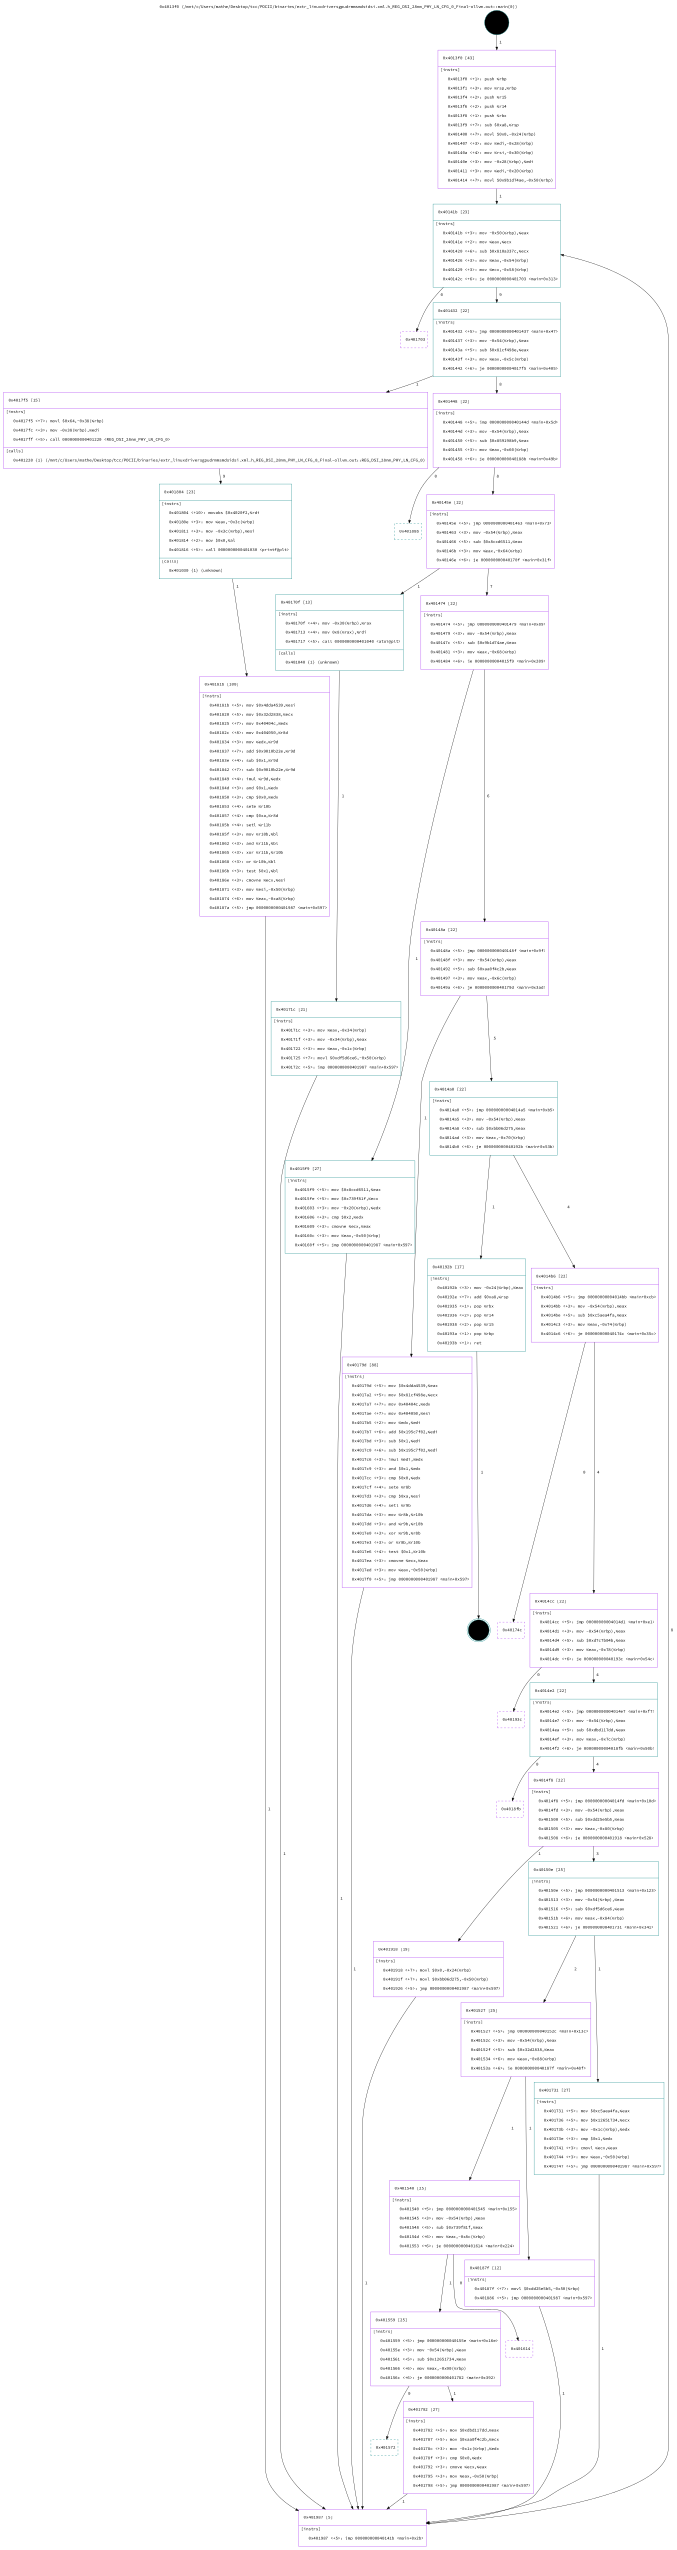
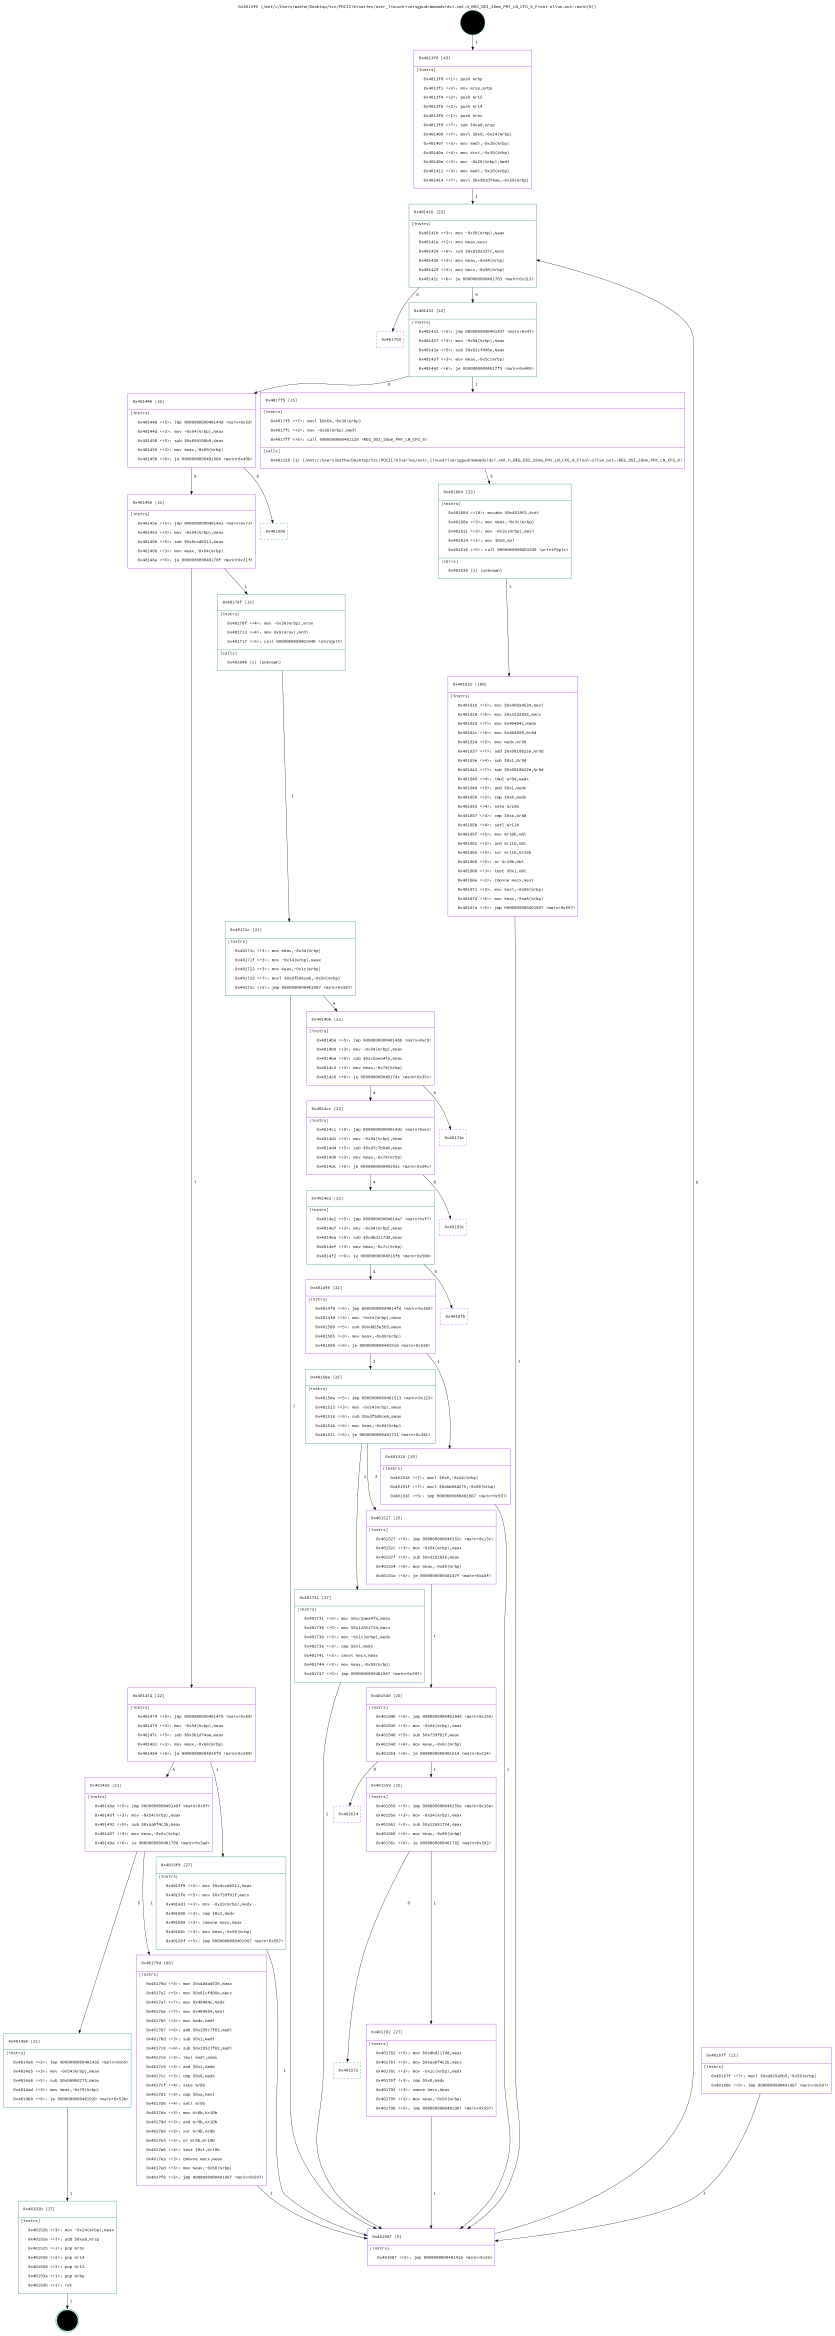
(543, 1210) -> (329, 1002)
(526, 2167) -> none
